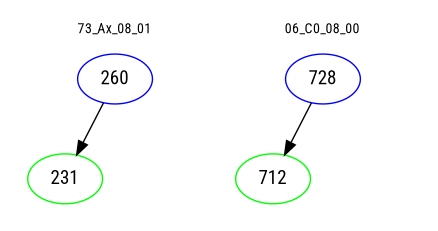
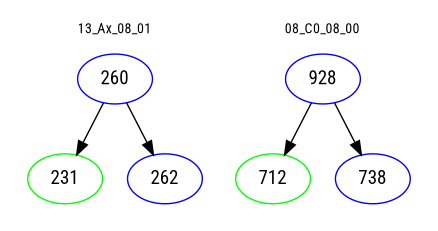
(115, 30) -> (115, 30)
(323, 30) -> (323, 30)
(323, 79) -> (323, 79)
none -> (165, 179)
none -> (373, 179)
